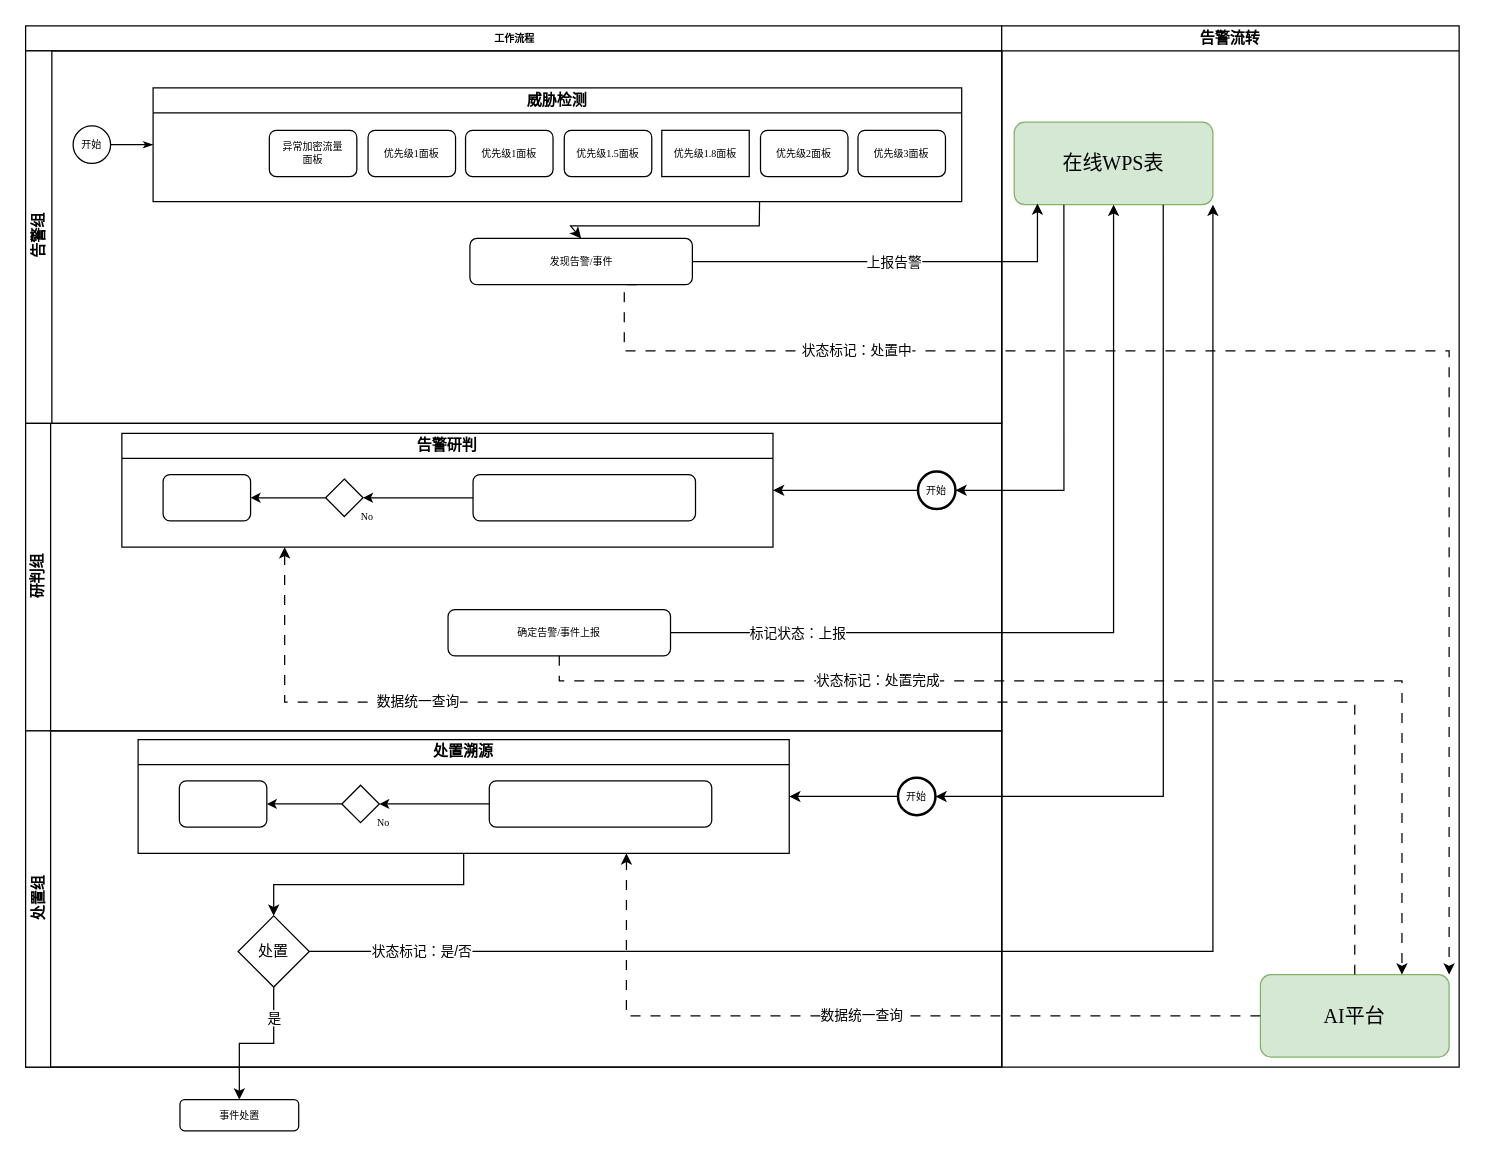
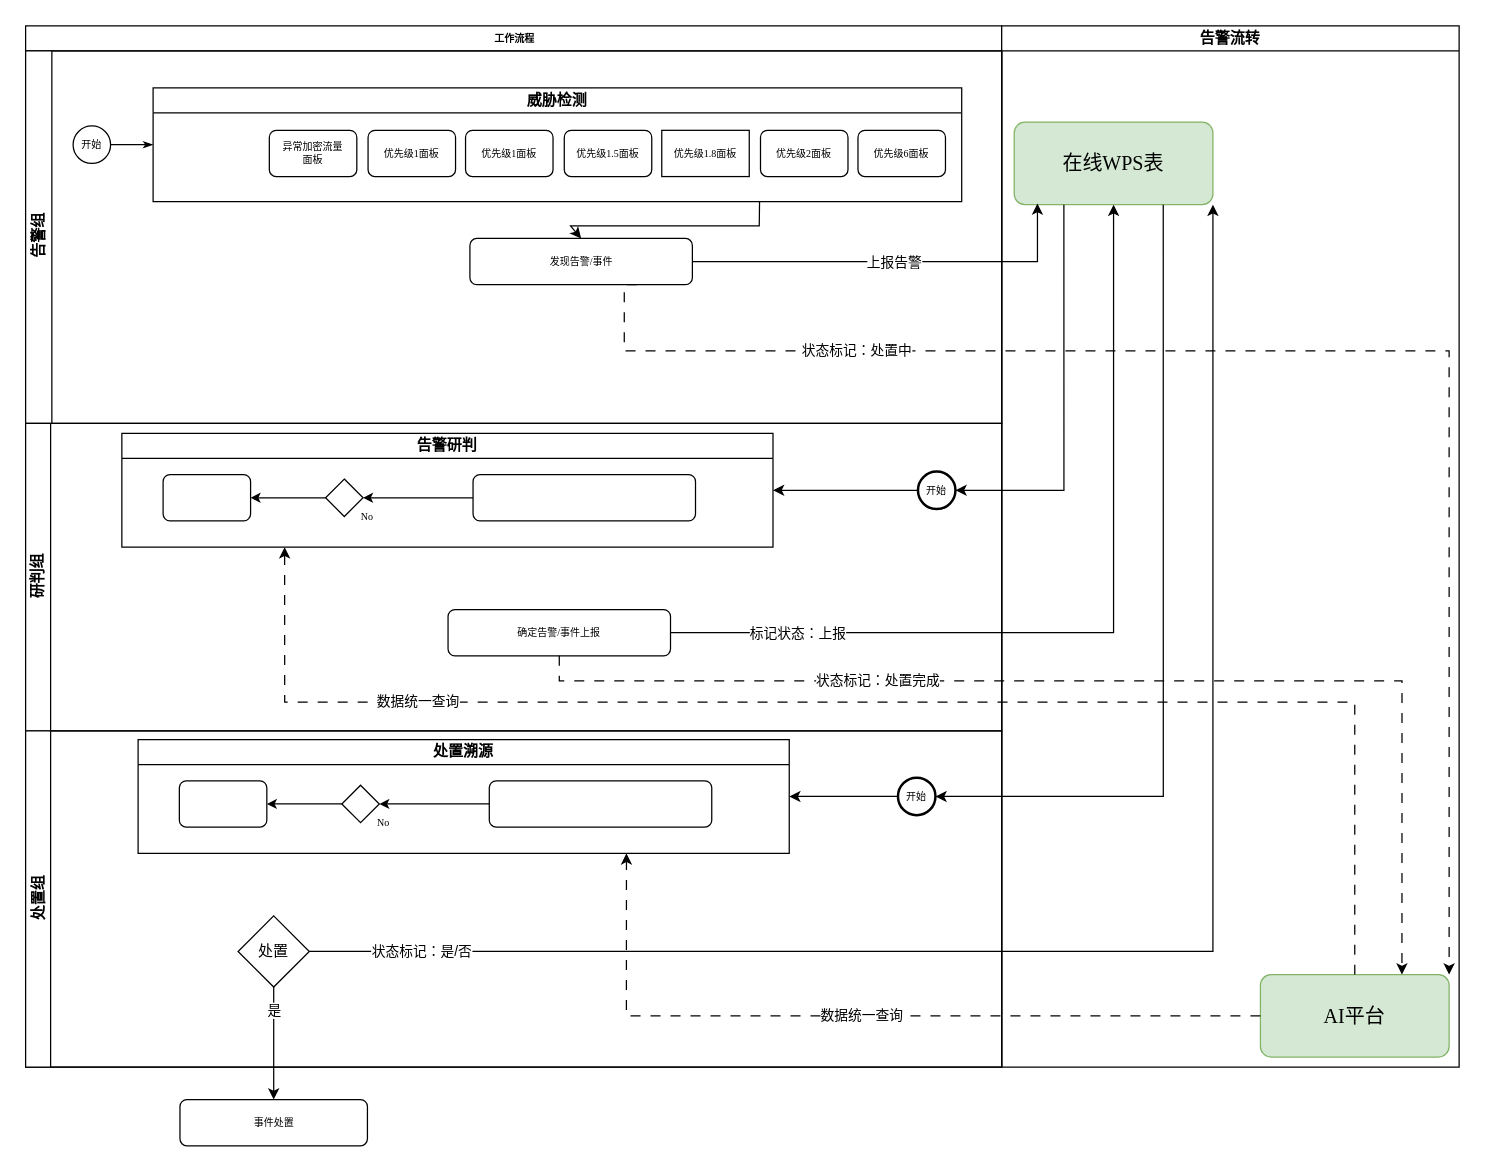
(902, 153) -> (902, 153)
(372, 884) -> none
(239, 1115) -> (274, 1123)
